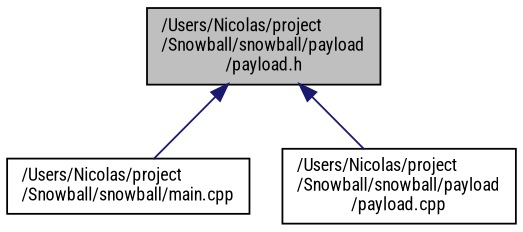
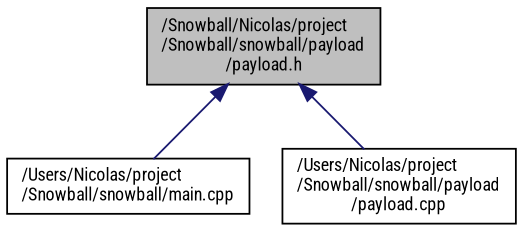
(264, 46) -> (264, 46)
